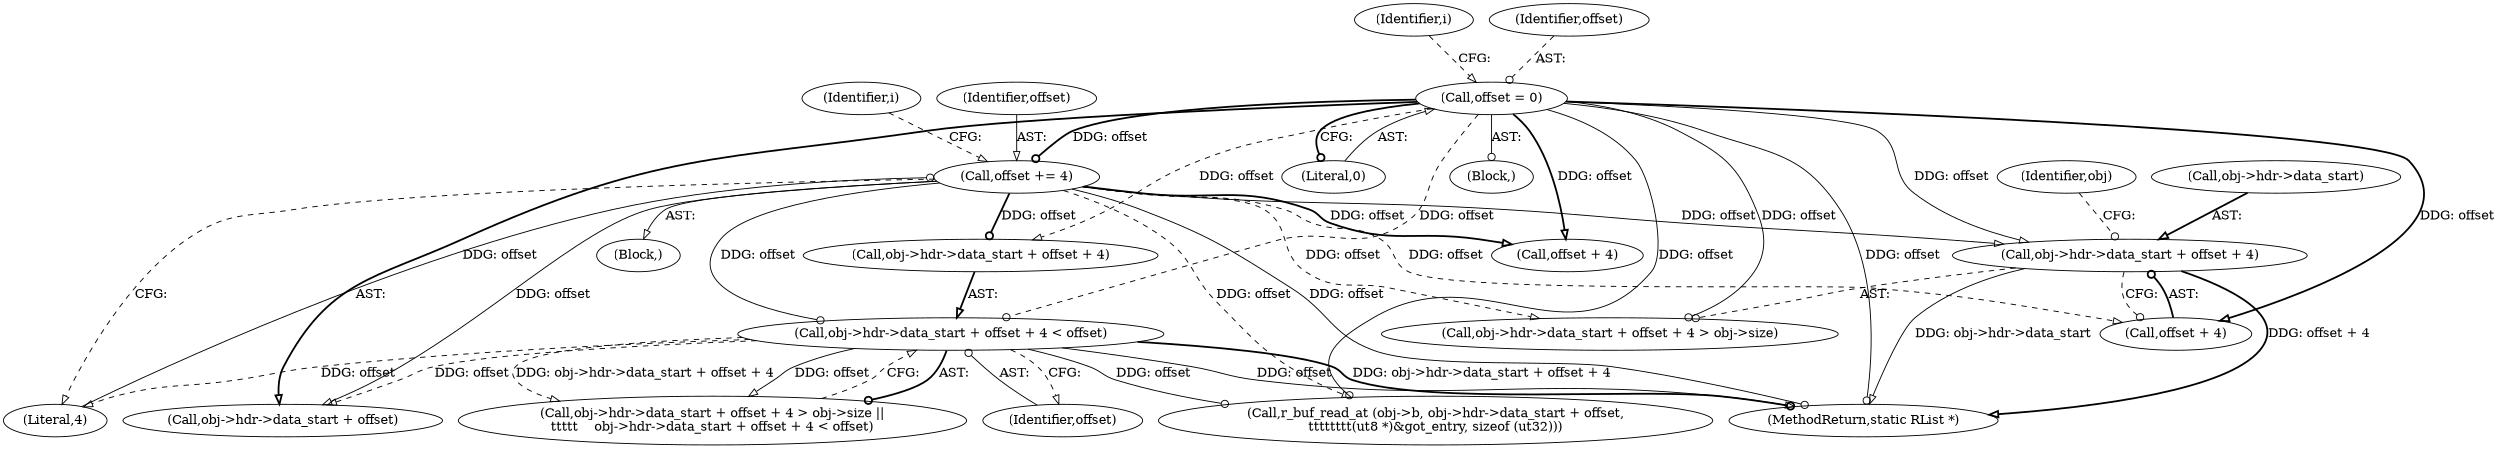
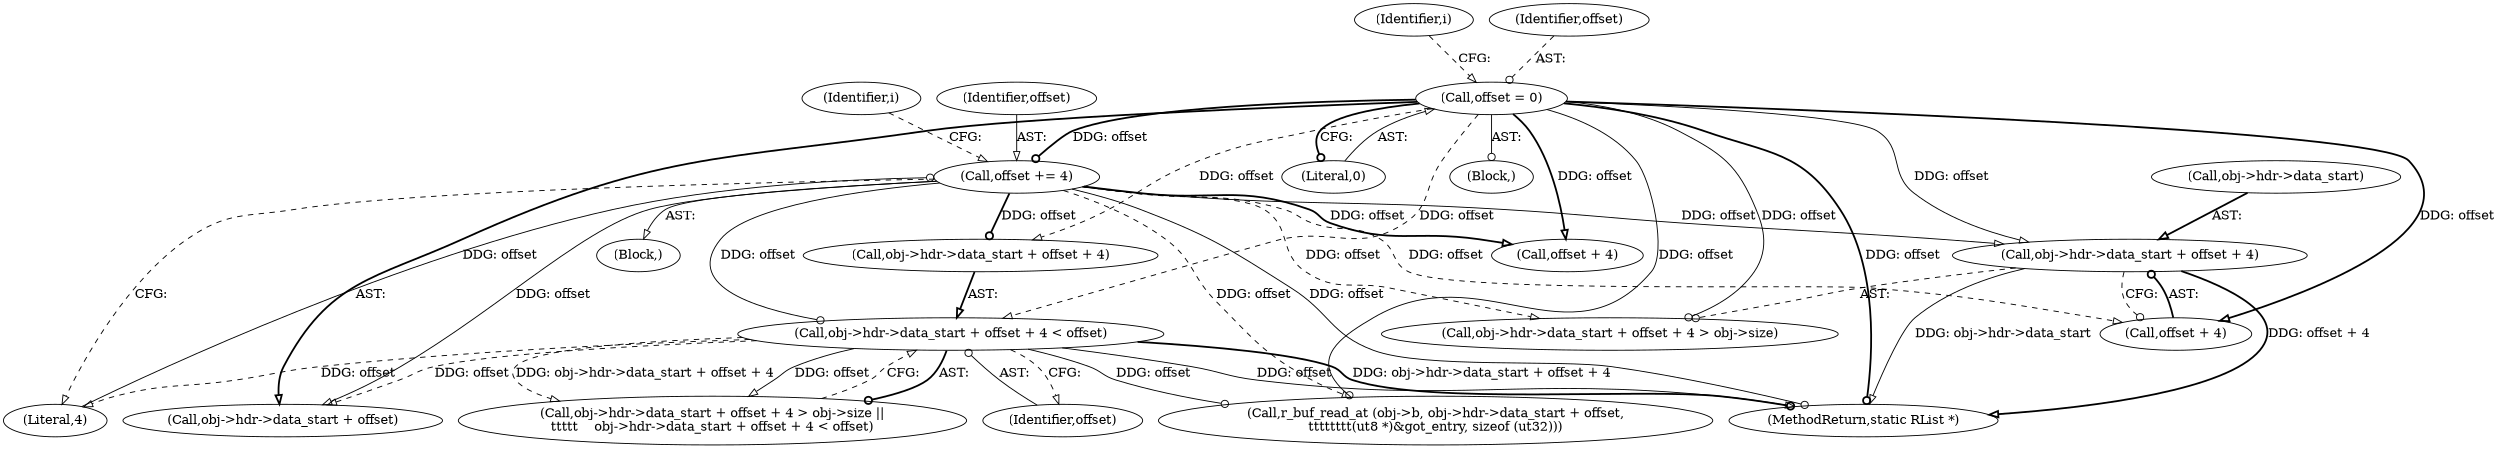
(1802, 169) -> (1802, 169)
(2067, 177) -> none
(1271, 242) -> (1271, 242)
